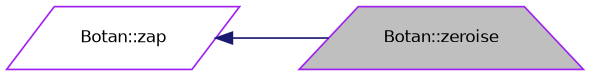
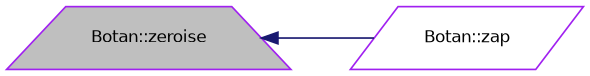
(281, 38) -> (326, 38)
